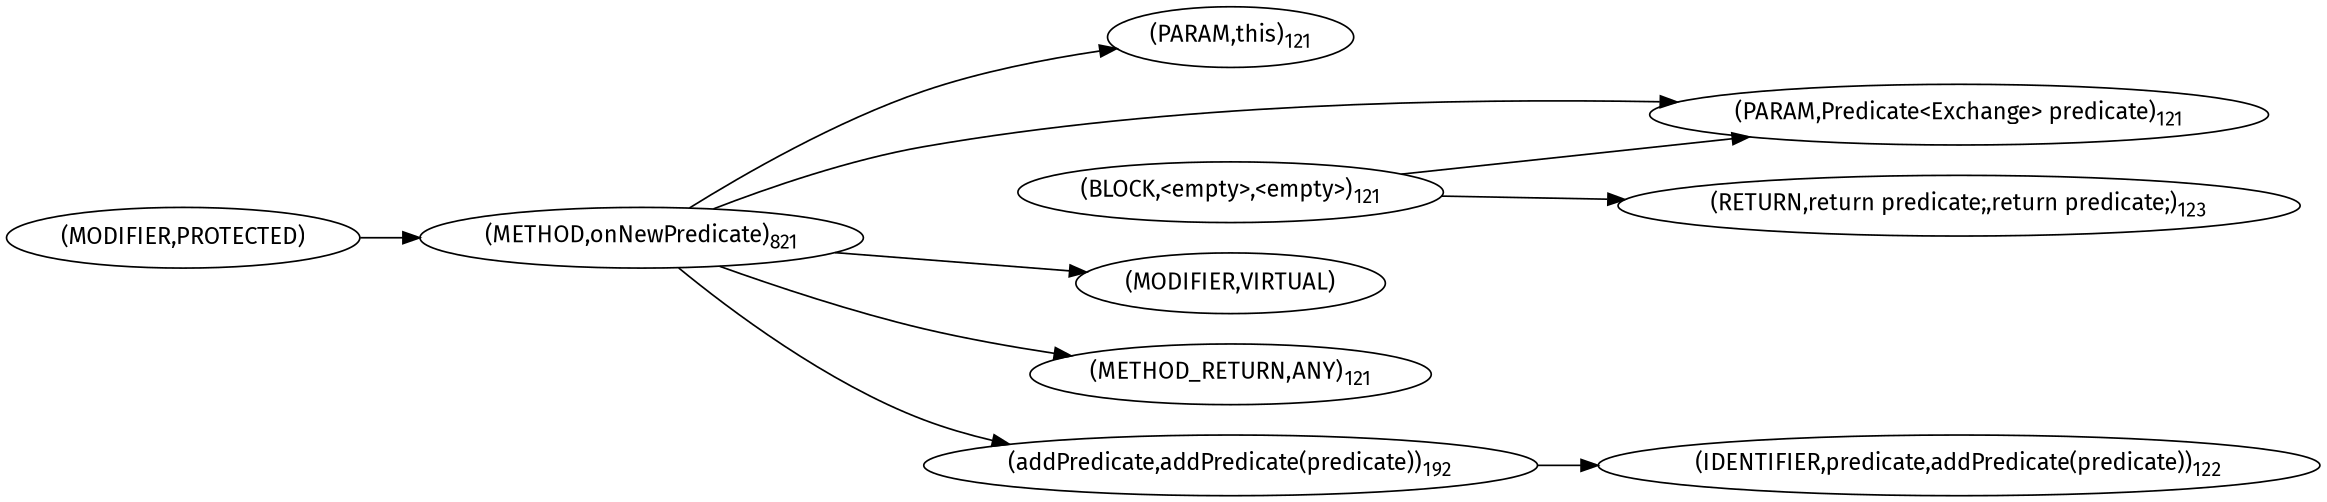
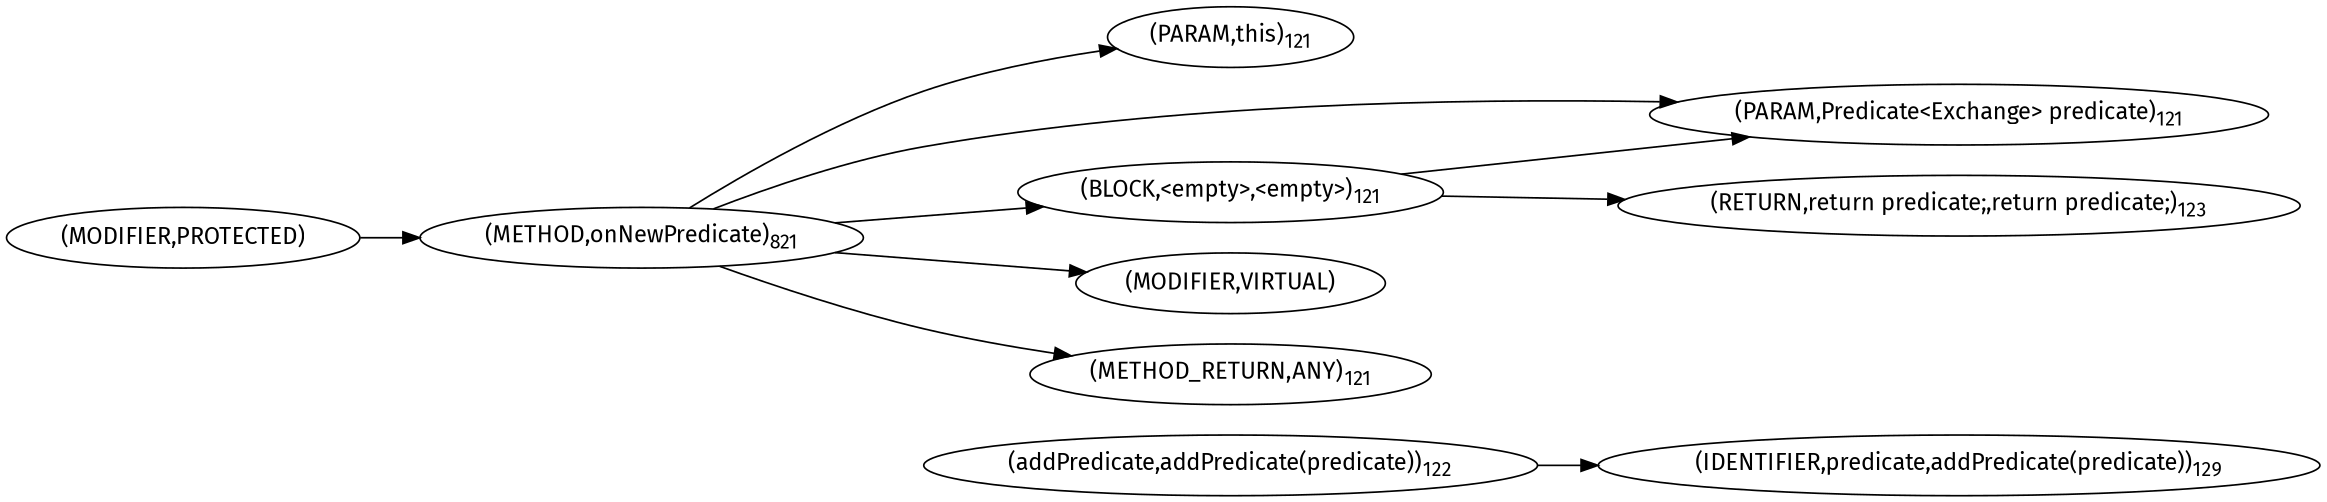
(826, 372) -> (931, 215)
(1438, 463) -> (1438, 463)
(2208, 463) -> (2208, 463)
